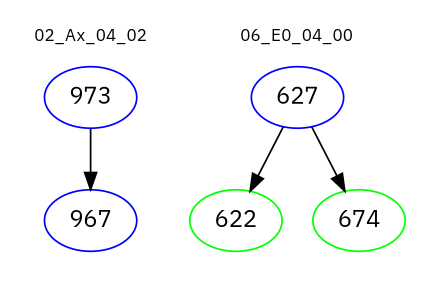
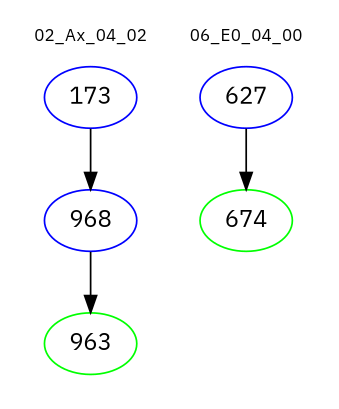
(91, 97) -> (91, 97)
(91, 221) -> (91, 221)
(236, 221) -> none
none -> (91, 344)
